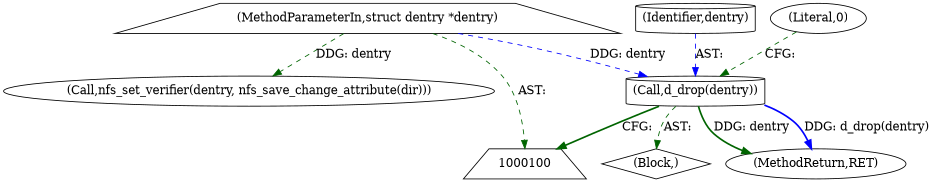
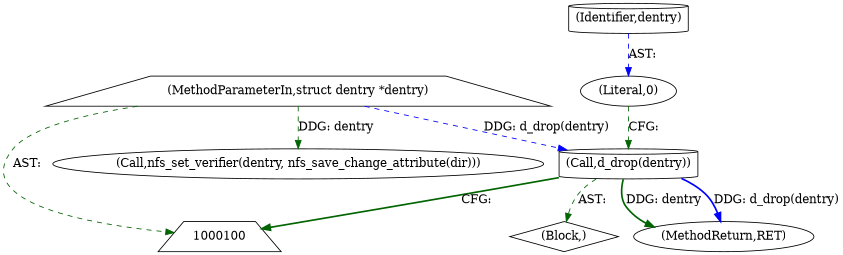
(695, 51) -> (628, 51)
(628, 55) -> (547, 128)
